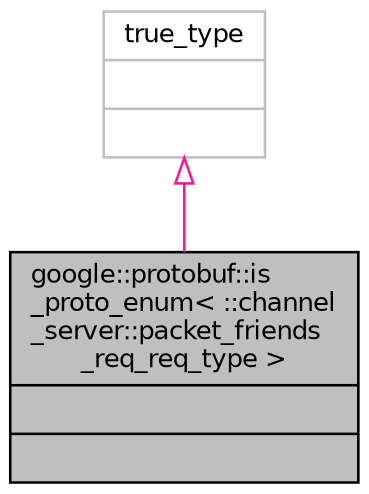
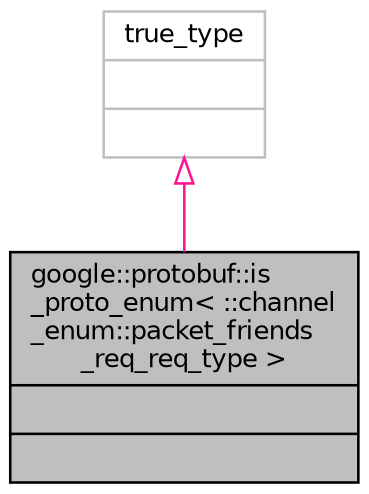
(177, 331) -> (173, 331)
